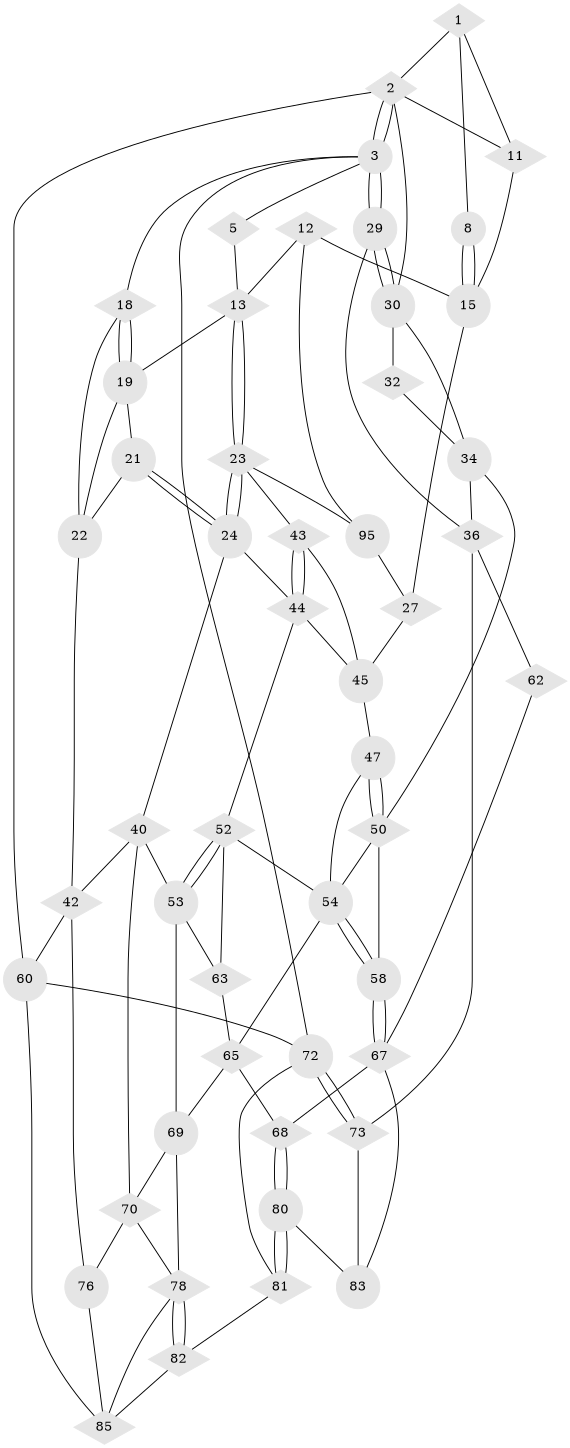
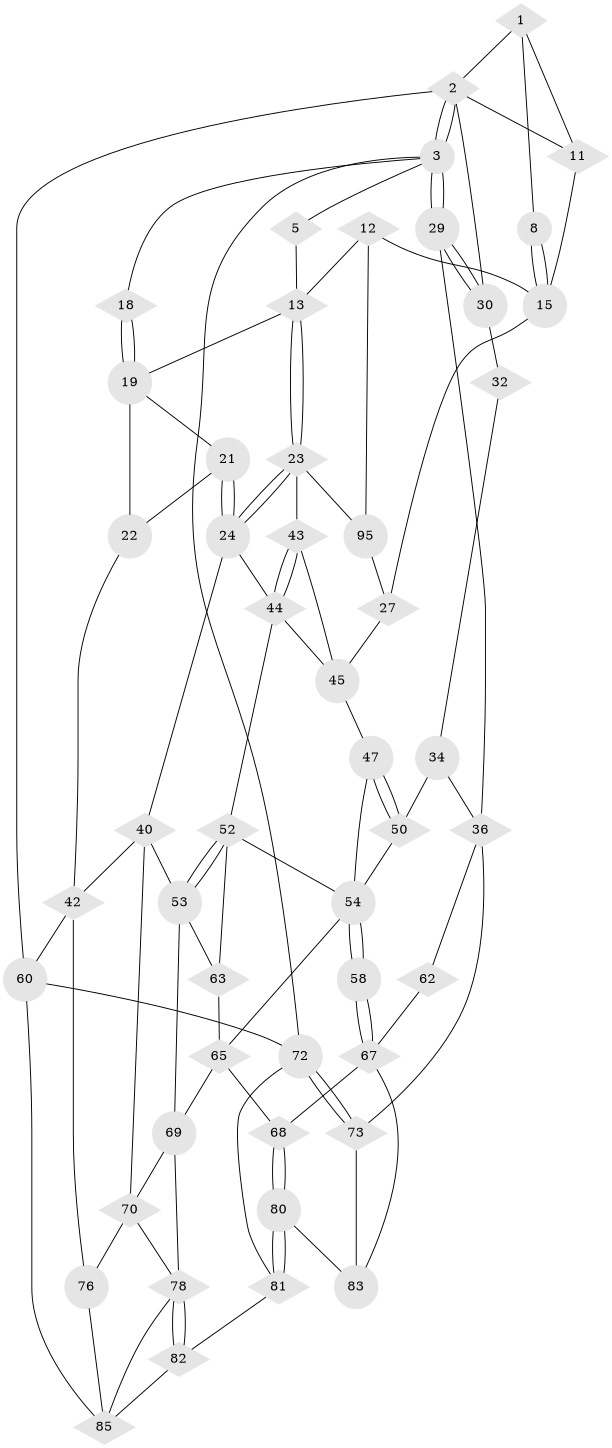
(440, 378) -> none
(84, 413) -> none
(379, 903) -> none
